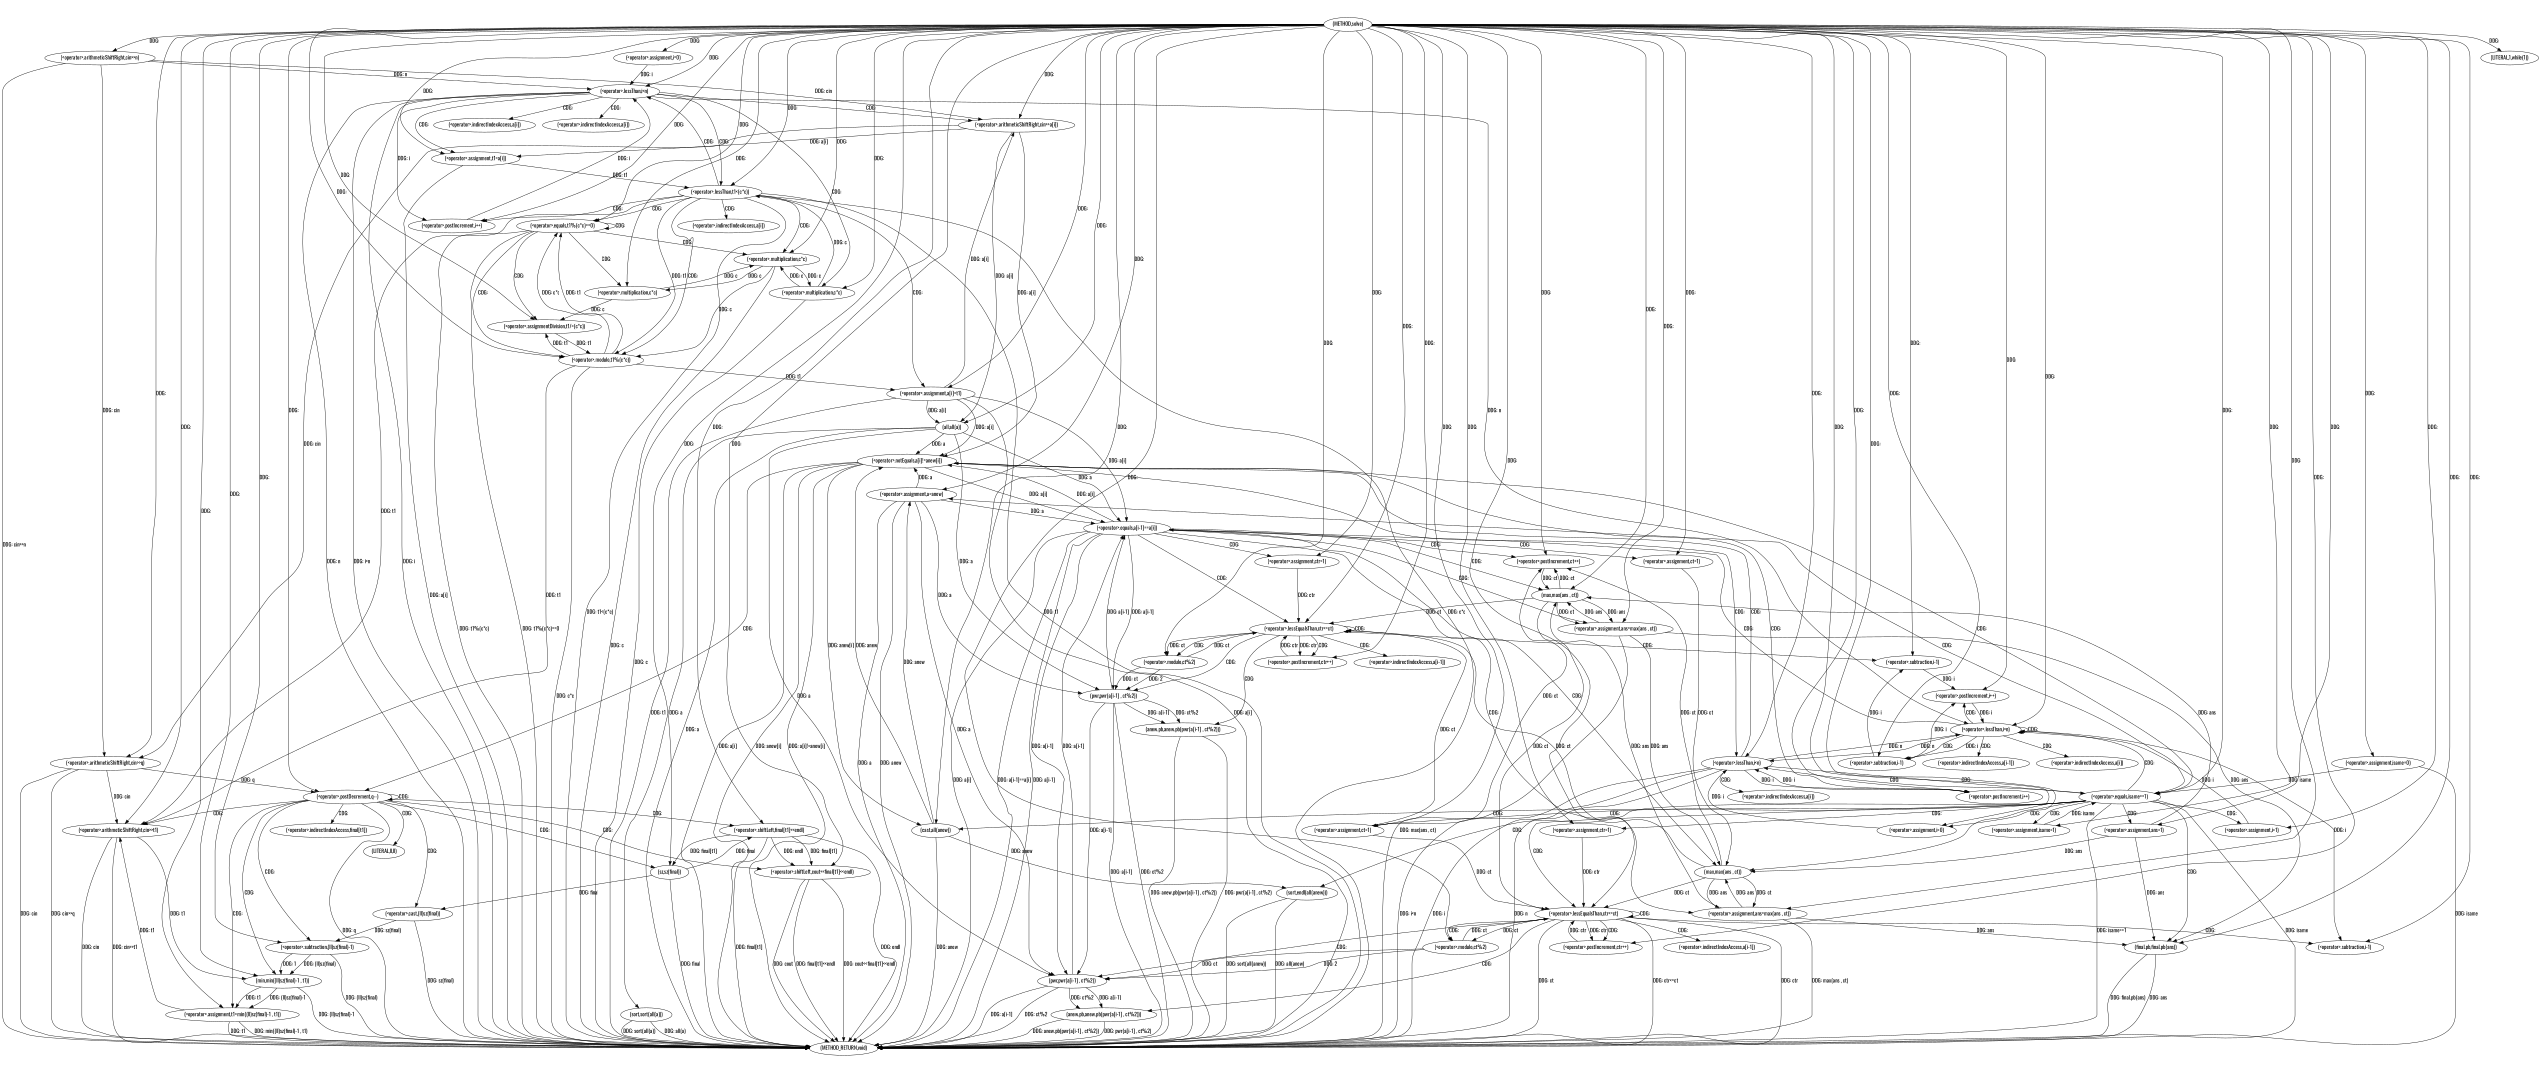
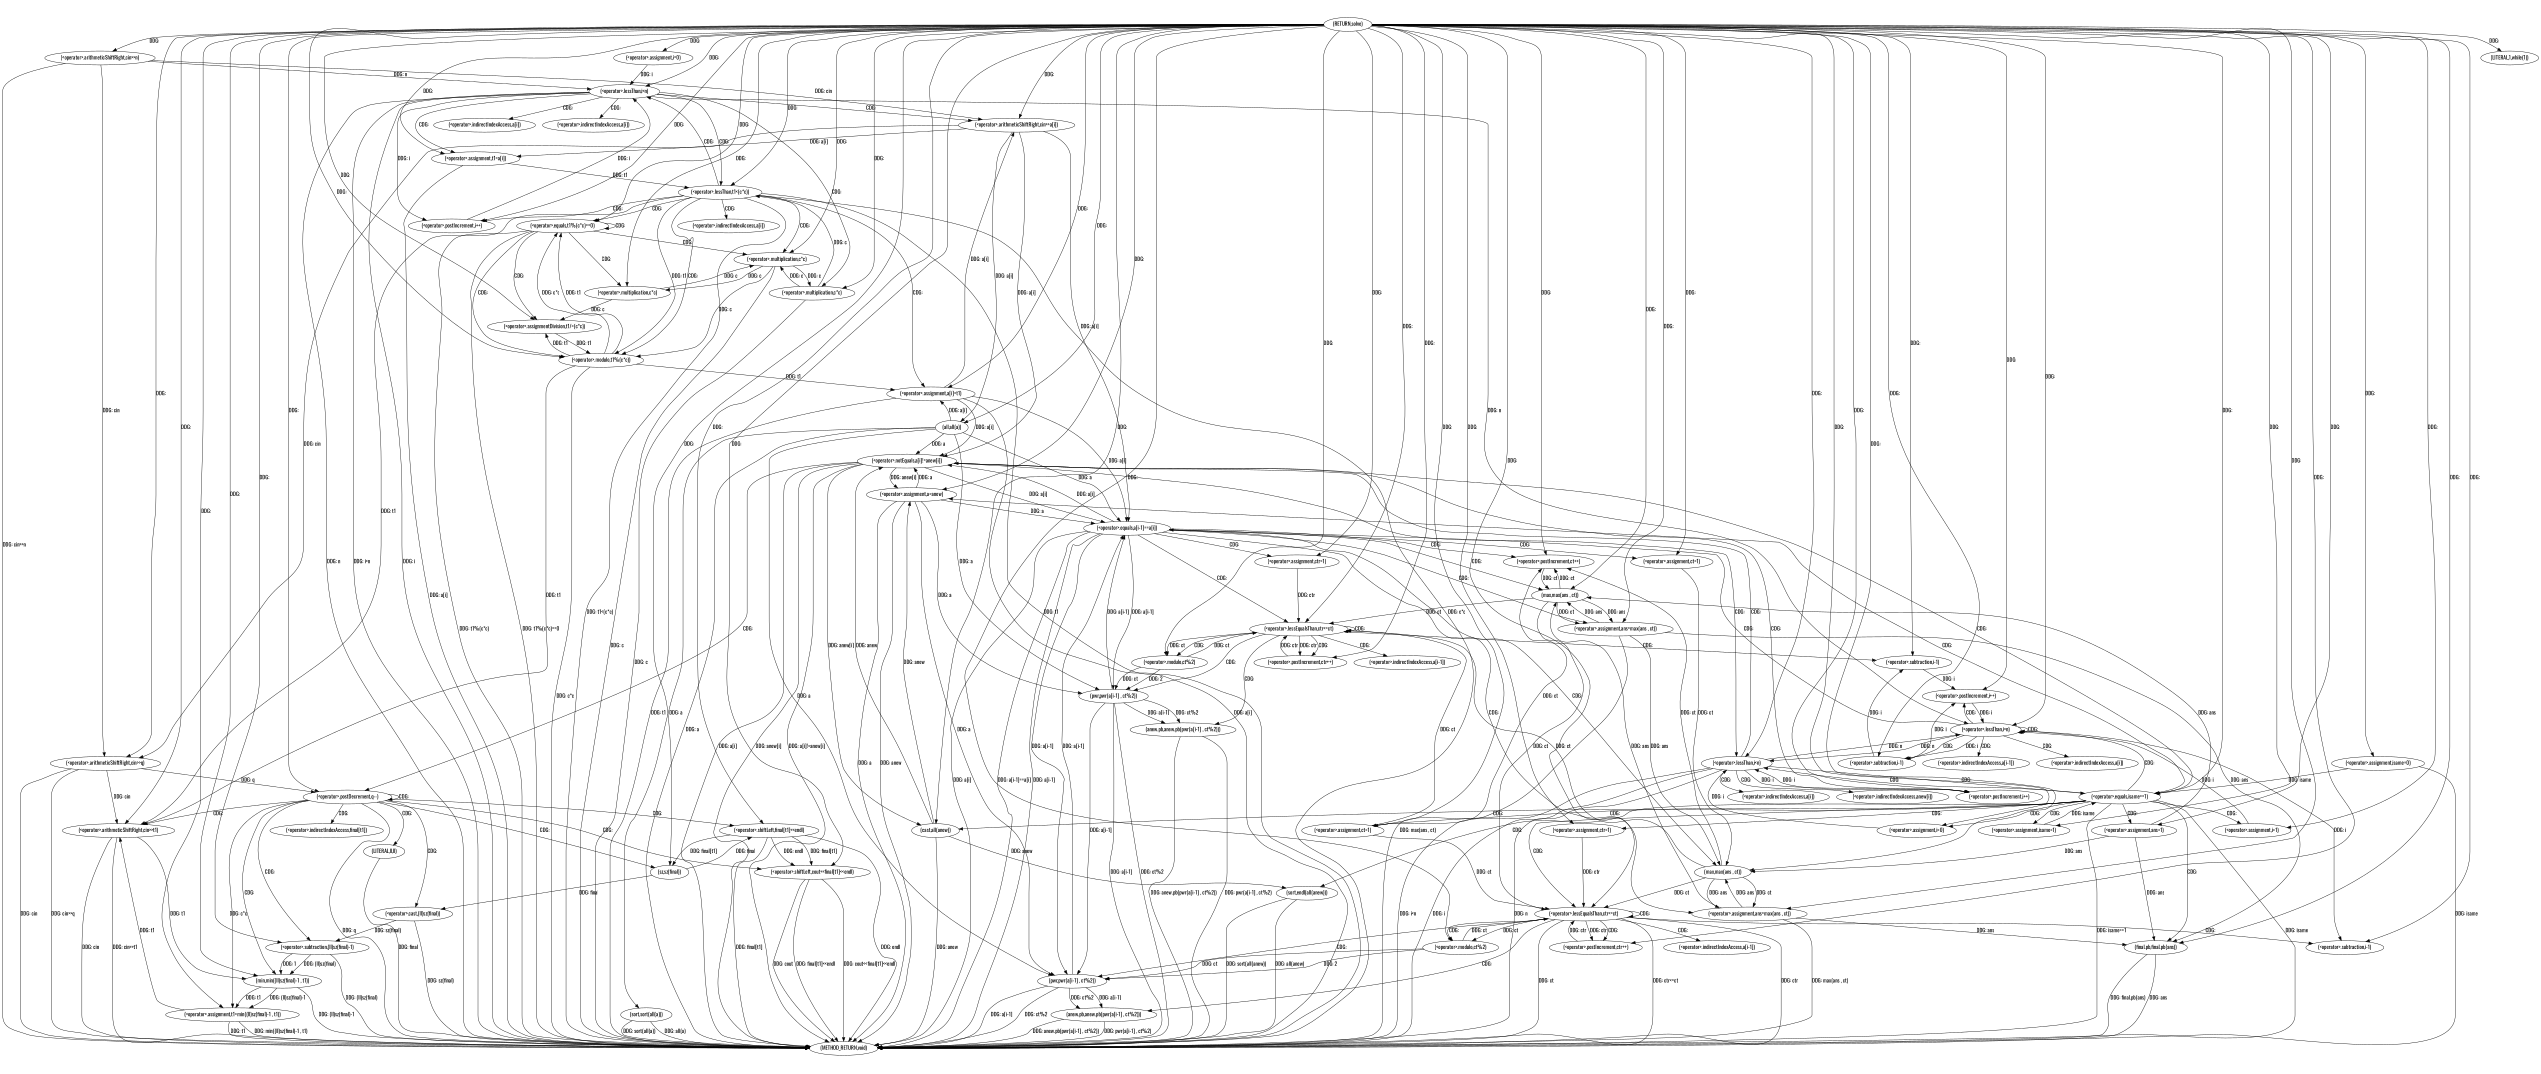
(1348, 24) -> (1348, 24)
none -> (1077, 322)
(928, 413) -> (948, 411)
none -> (890, 476)
none -> (1893, 797)
(238, 914) -> (238, 914)
(692, 1008) -> (447, 1034)
